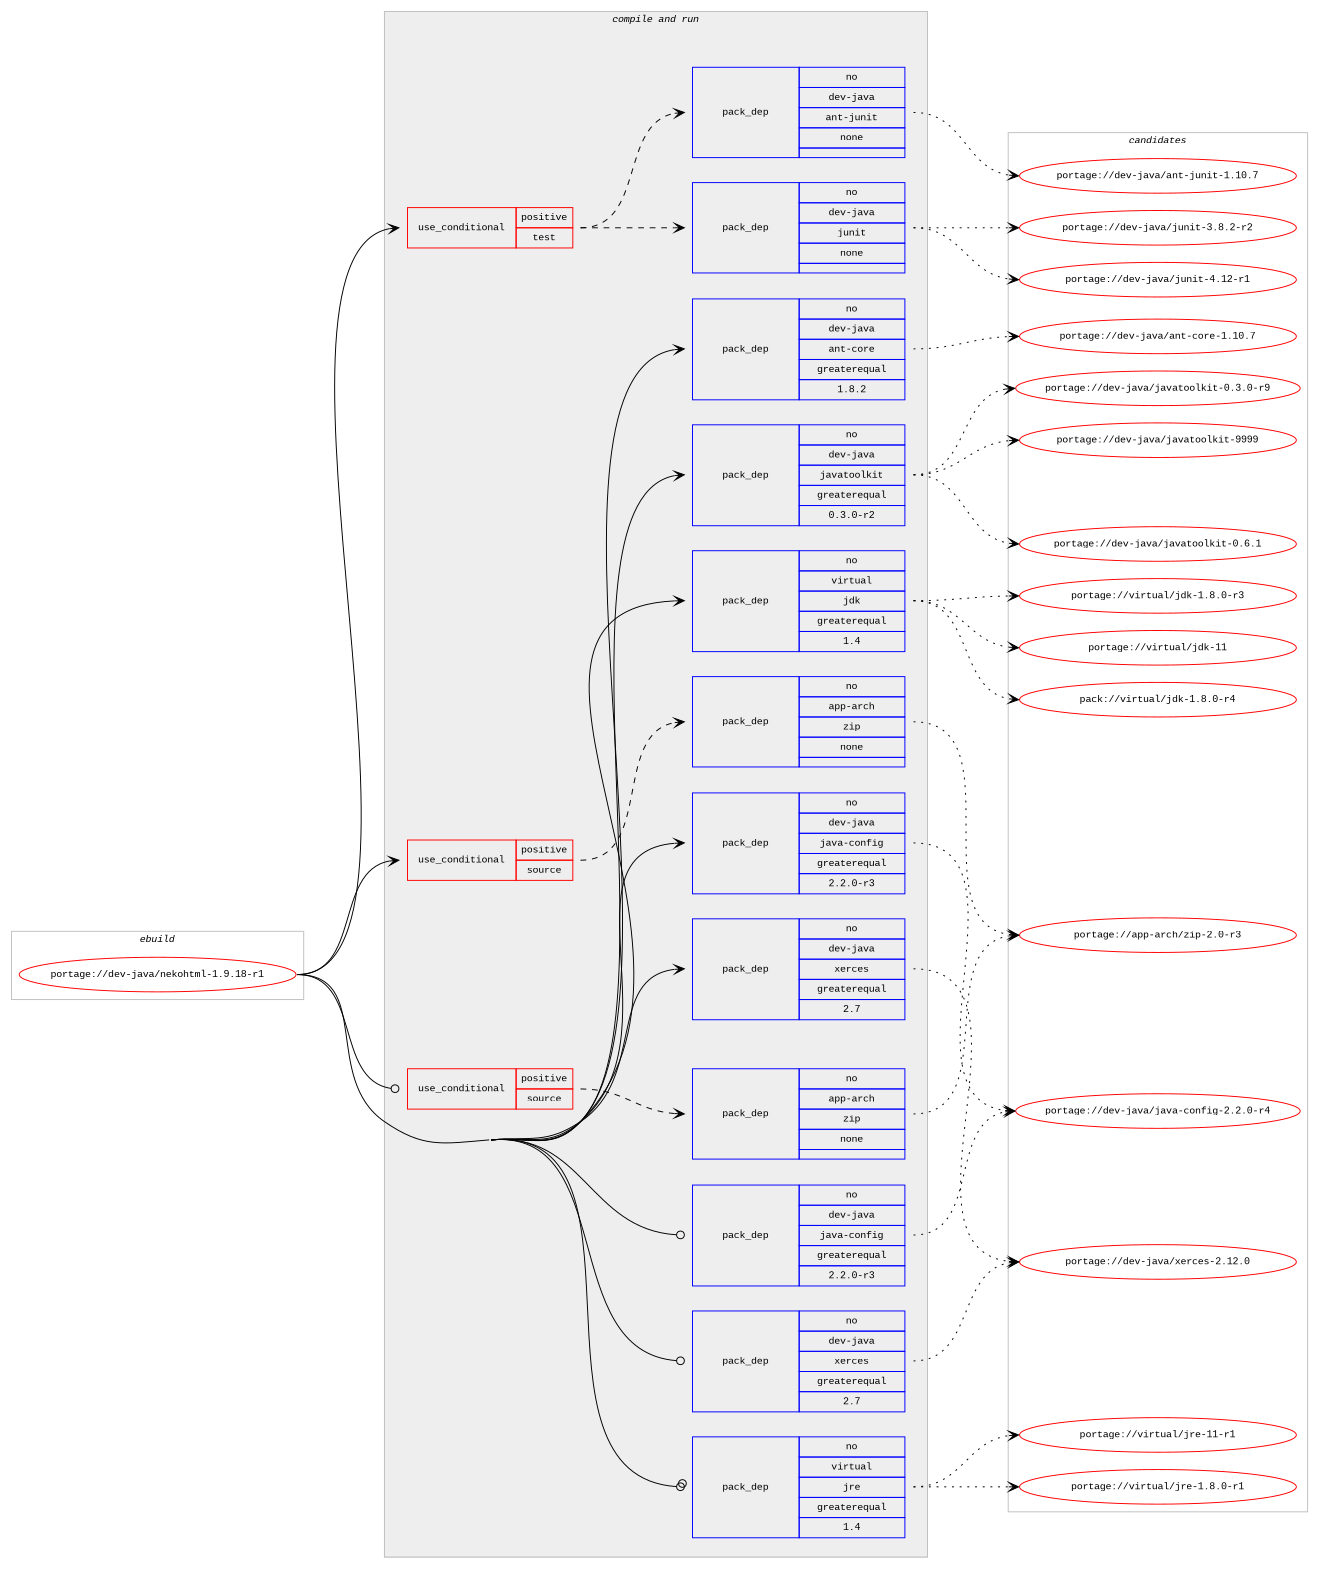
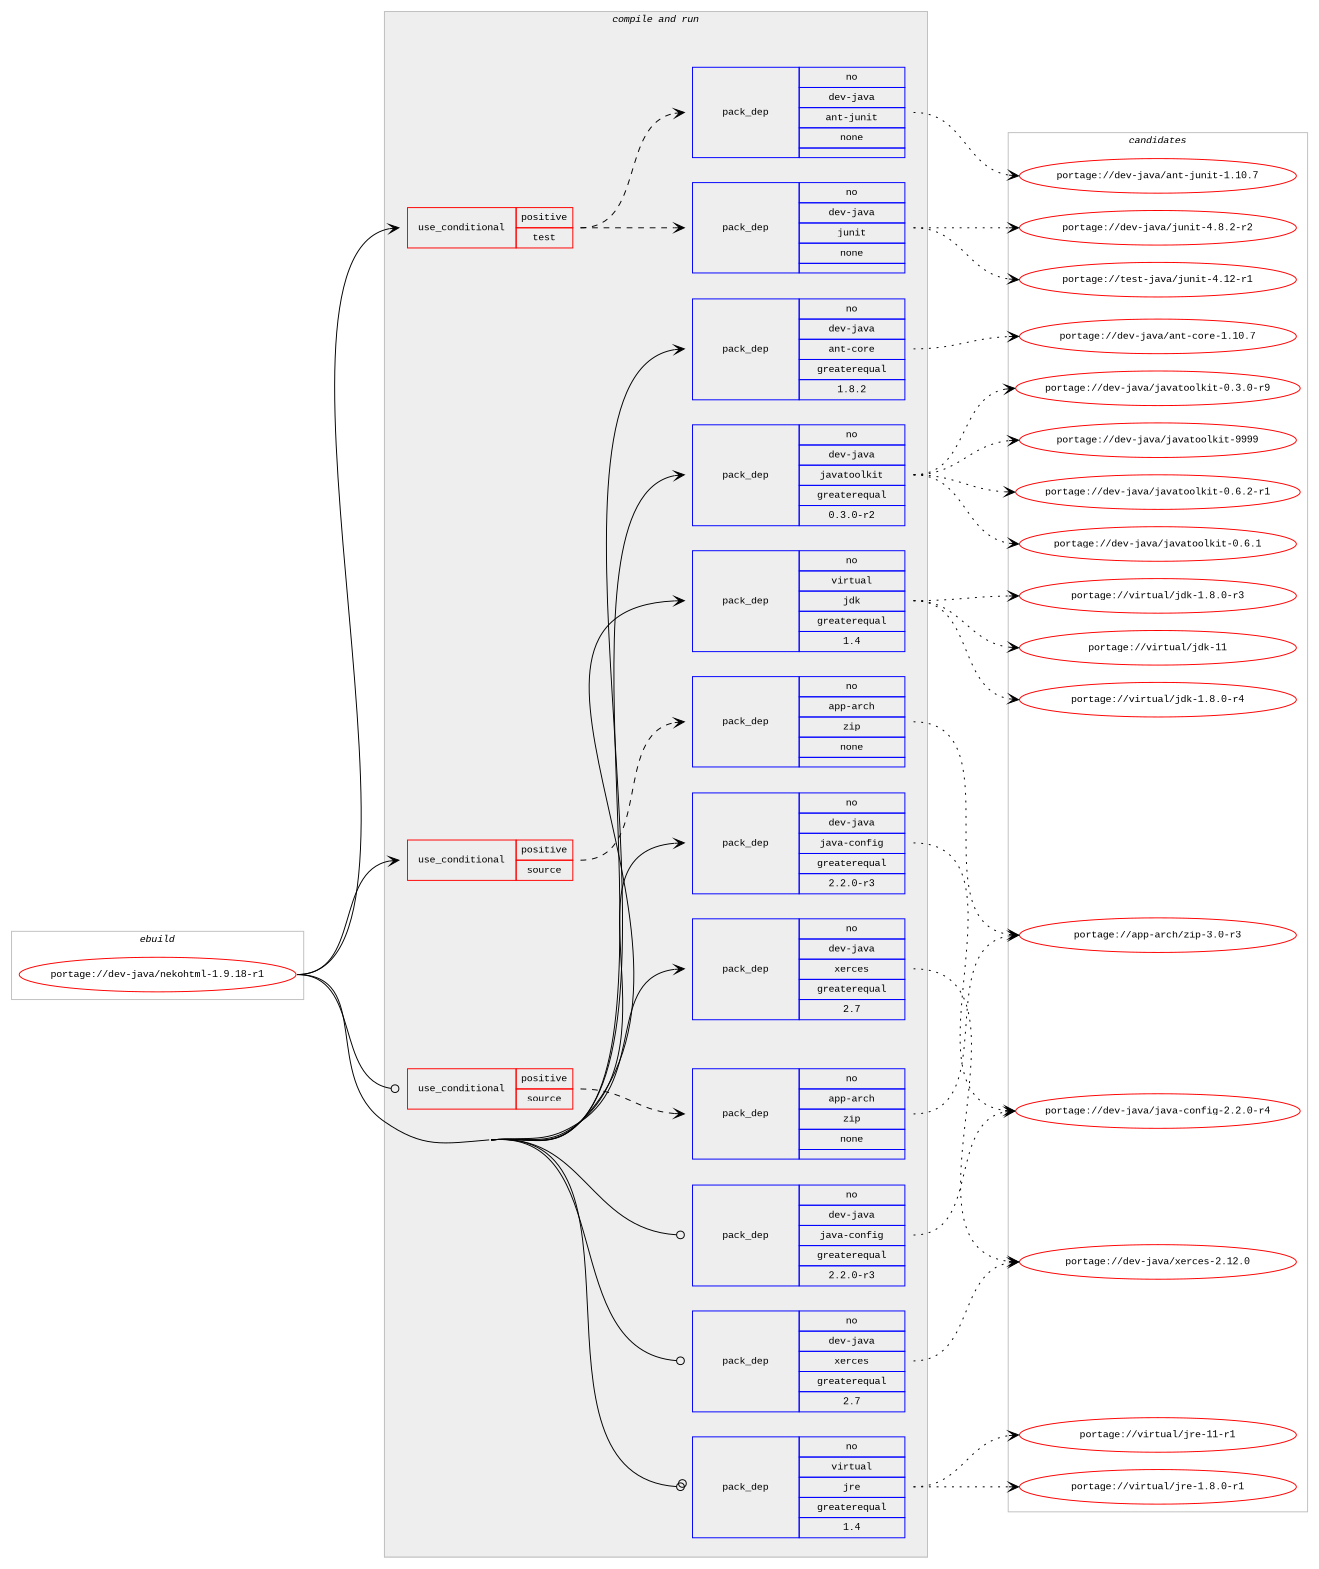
(1158, 228) -> (1158, 228)
(1158, 280) -> (1158, 280)
none -> (1158, 492)
(1158, 700) -> (1158, 700)
(1158, 935) -> (1158, 935)
